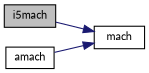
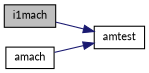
(30, 16) -> (30, 16)
(119, 37) -> (119, 37)
